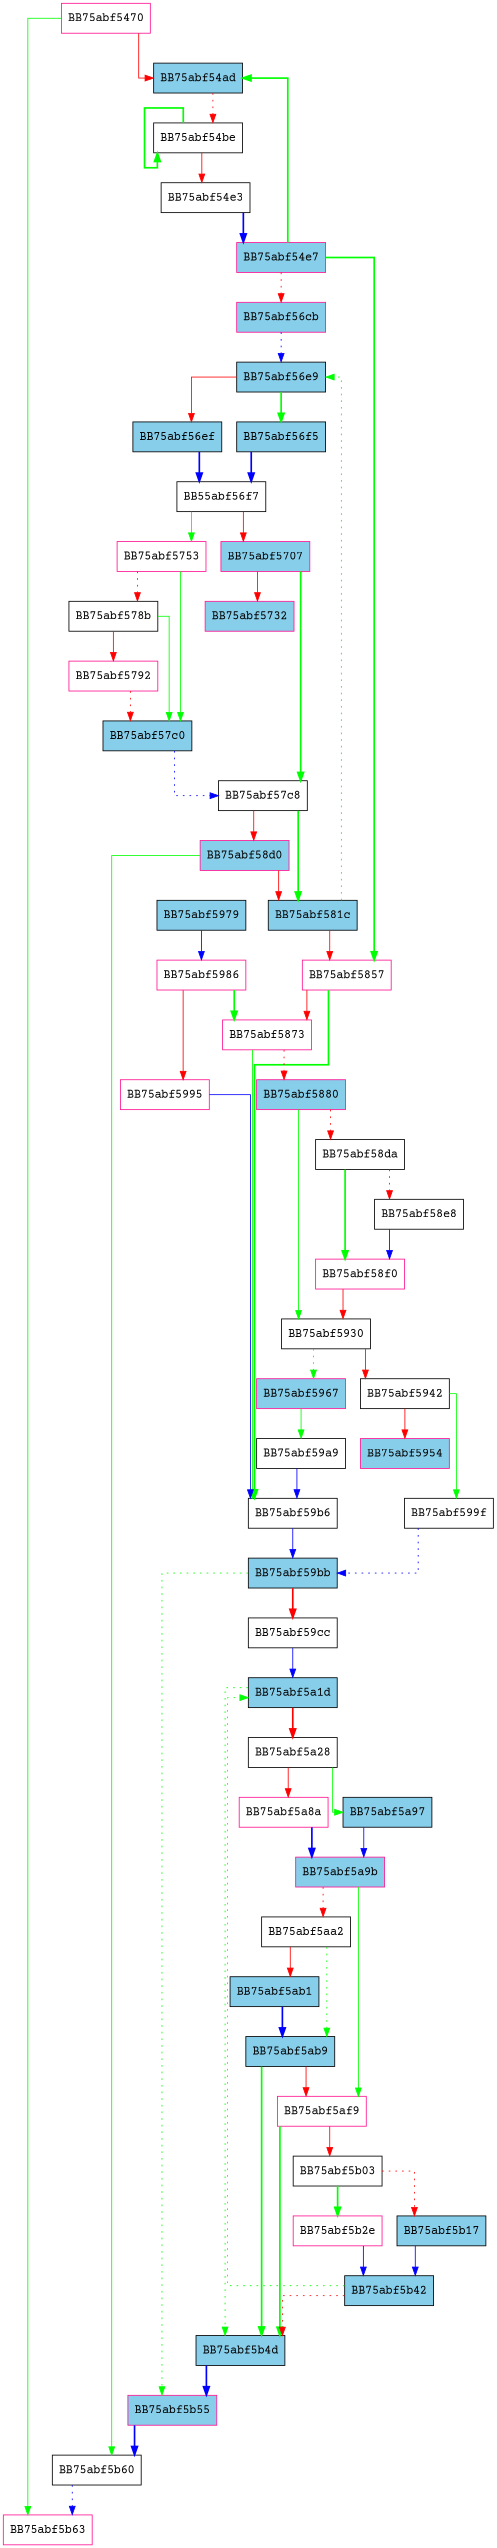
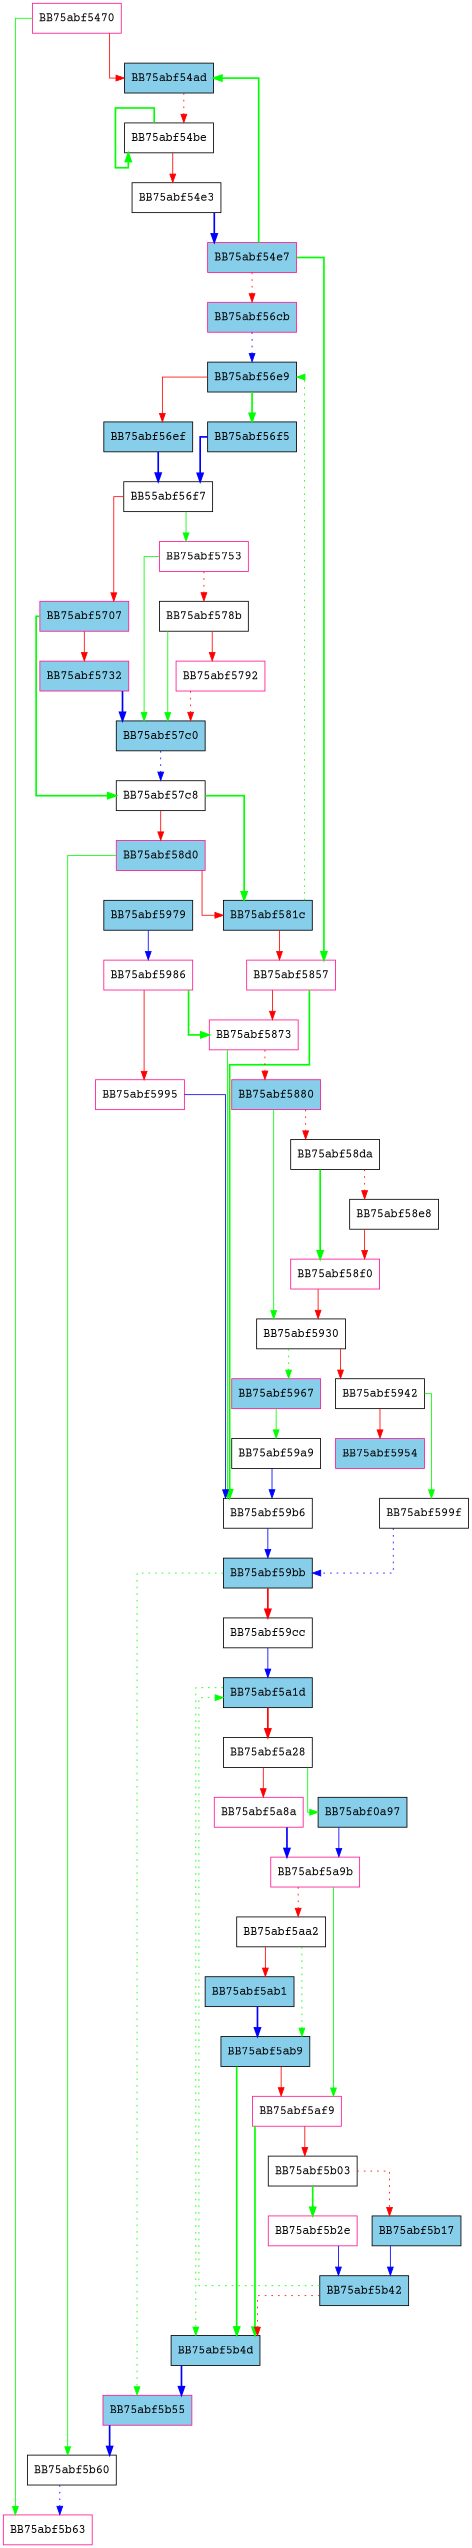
none -> (123, 702)
(390, 1240) -> (365, 1240)
(387, 1812) -> (363, 1812)
(340, 1872) -> (315, 1872)
